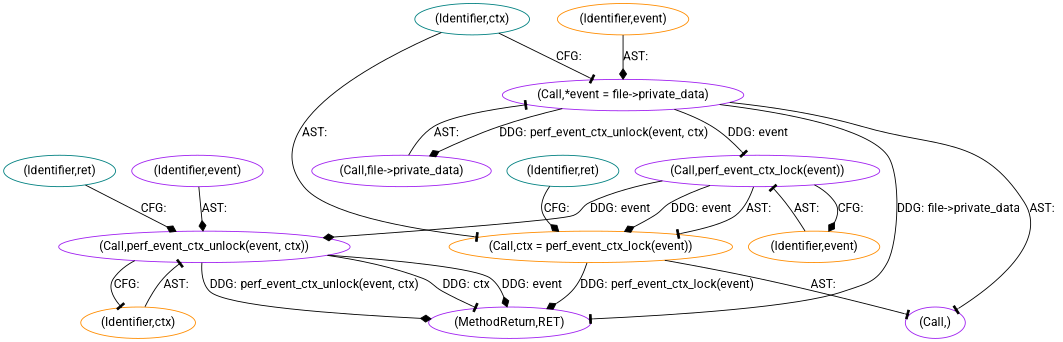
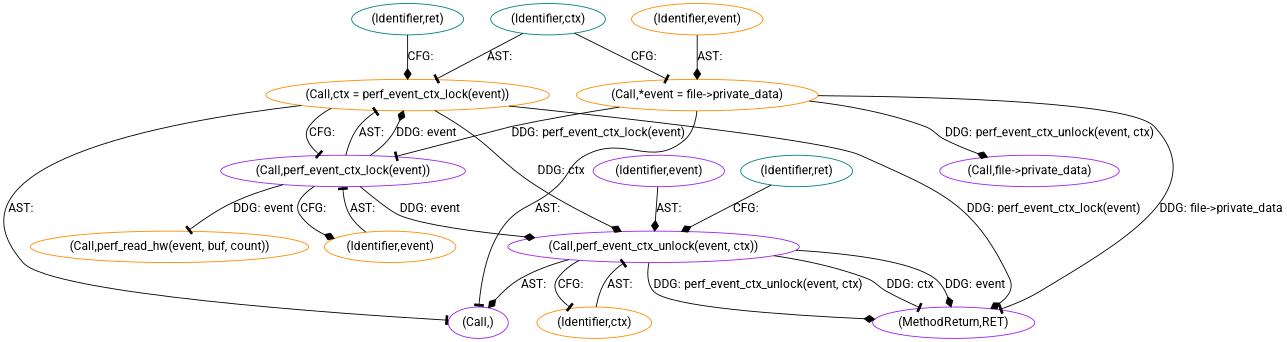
(623, 95) -> (697, 95)
(459, 117) -> none
none -> (309, 127)
(758, 133) -> (598, 133)
none -> (520, 174)
none -> (169, 247)
none -> (529, 274)
